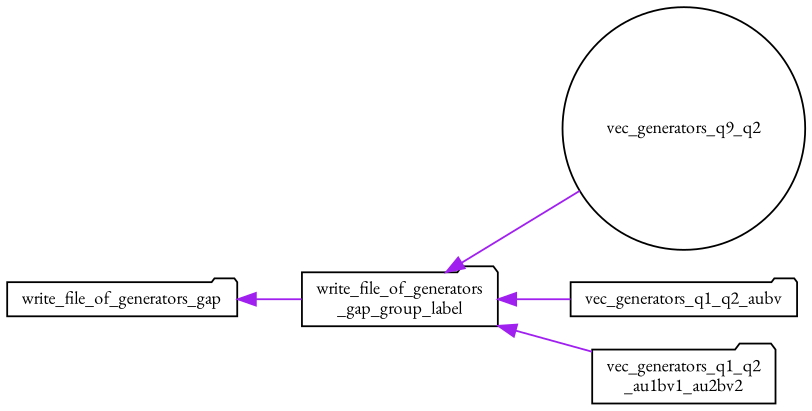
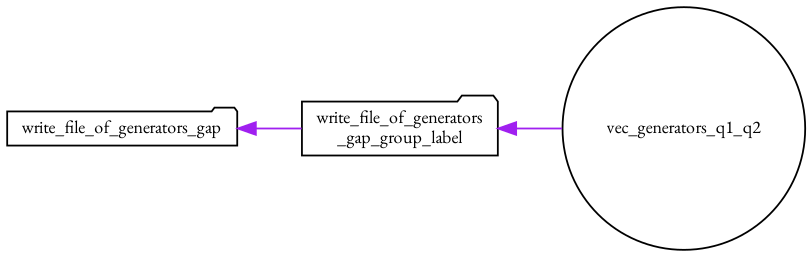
(684, 129) -> (684, 129)
(684, 299) -> none
(684, 377) -> none
